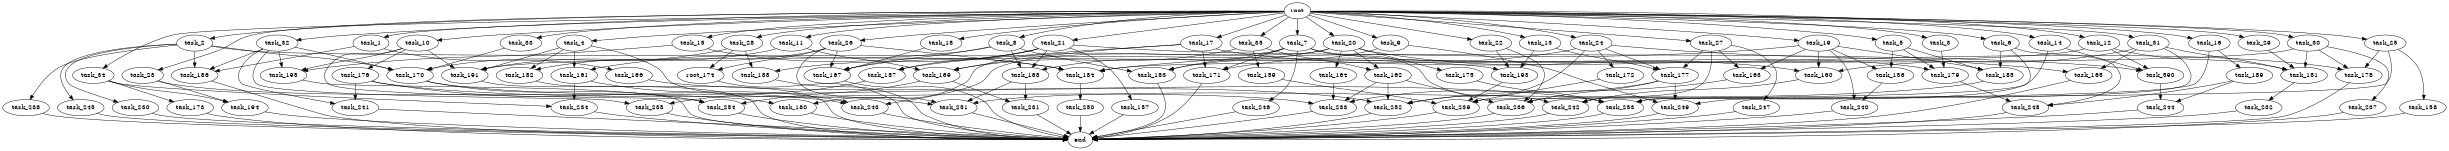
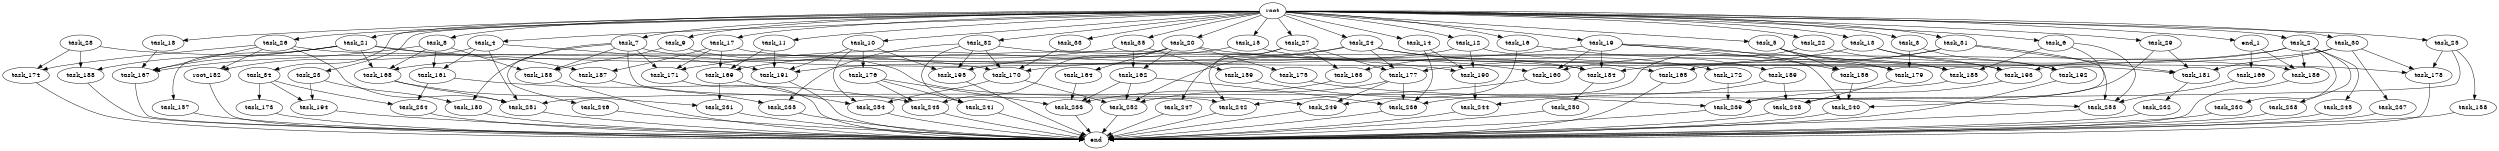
(1022, 17) -> none
(371, 43) -> (2251, 43)
(519, 75) -> (207, 75)
(701, 75) -> (26, 75)
none -> (2073, 75)
(2161, 75) -> (1475, 75)
none -> (1998, 101)
